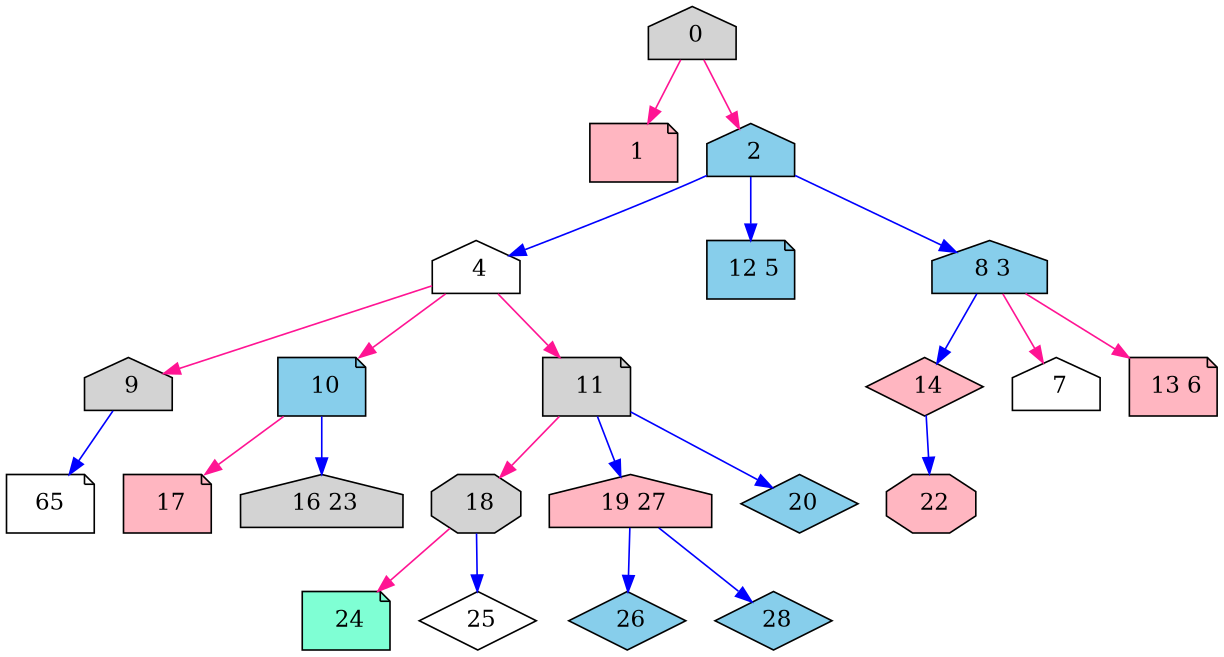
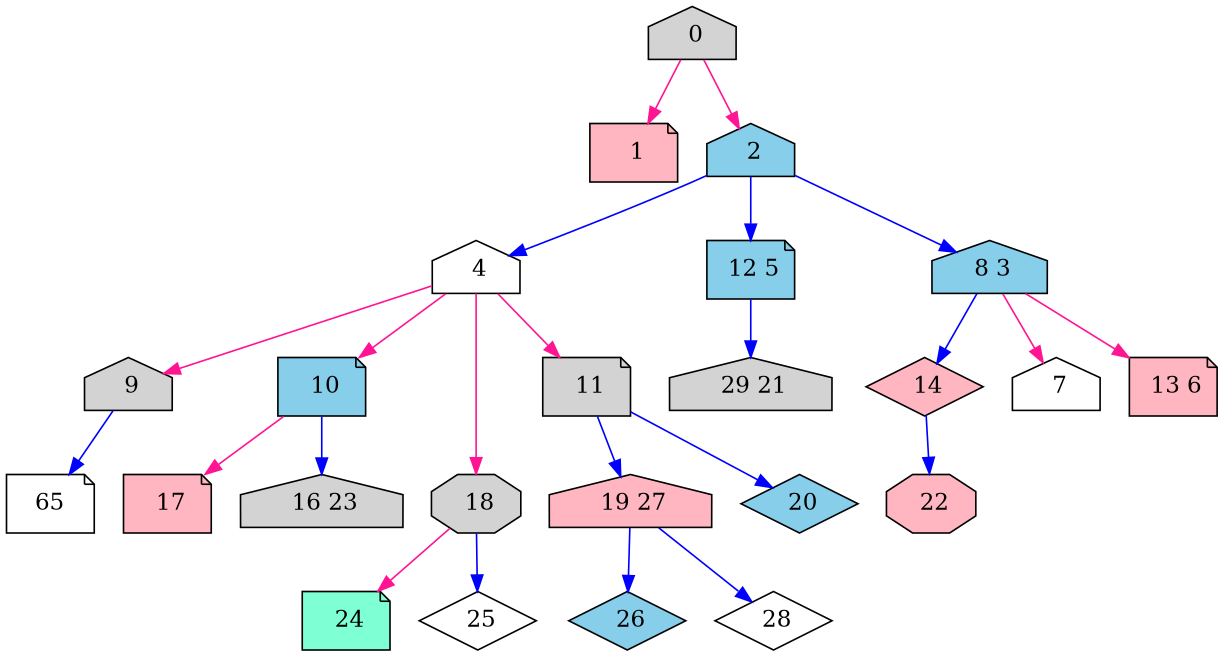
none -> (751, 387)
(536, 441) -> (476, 375)
(774, 621) -> (774, 621)
